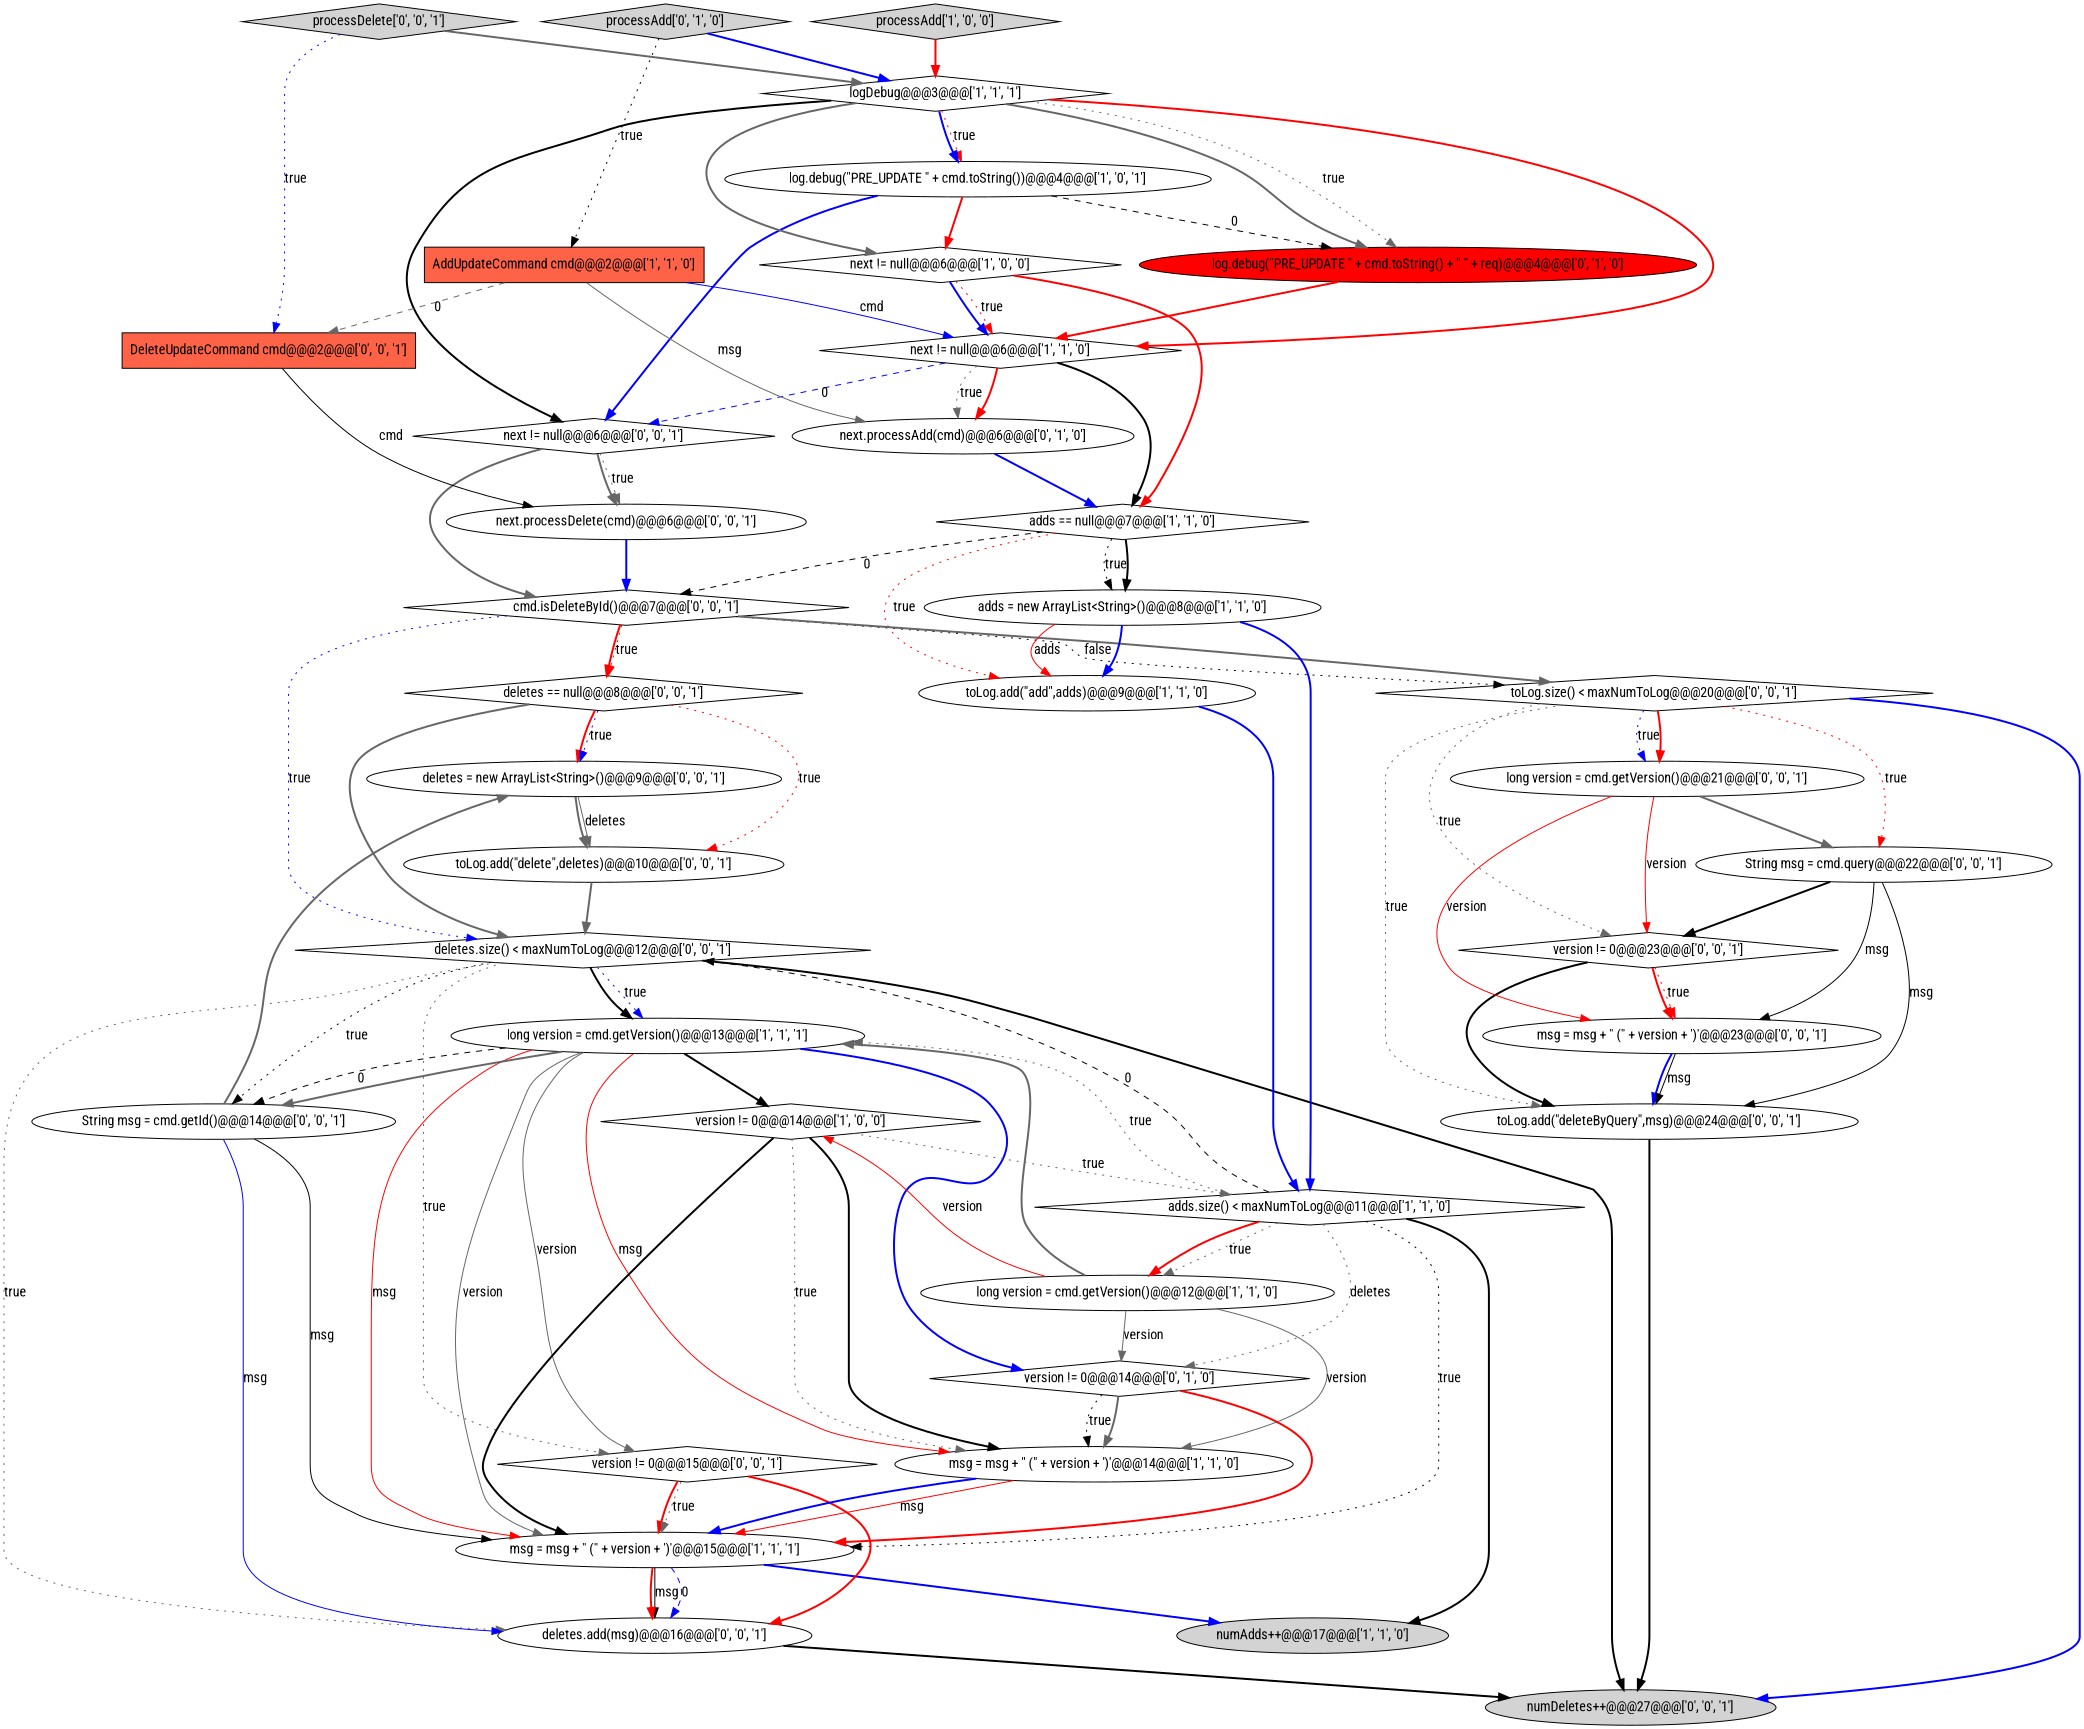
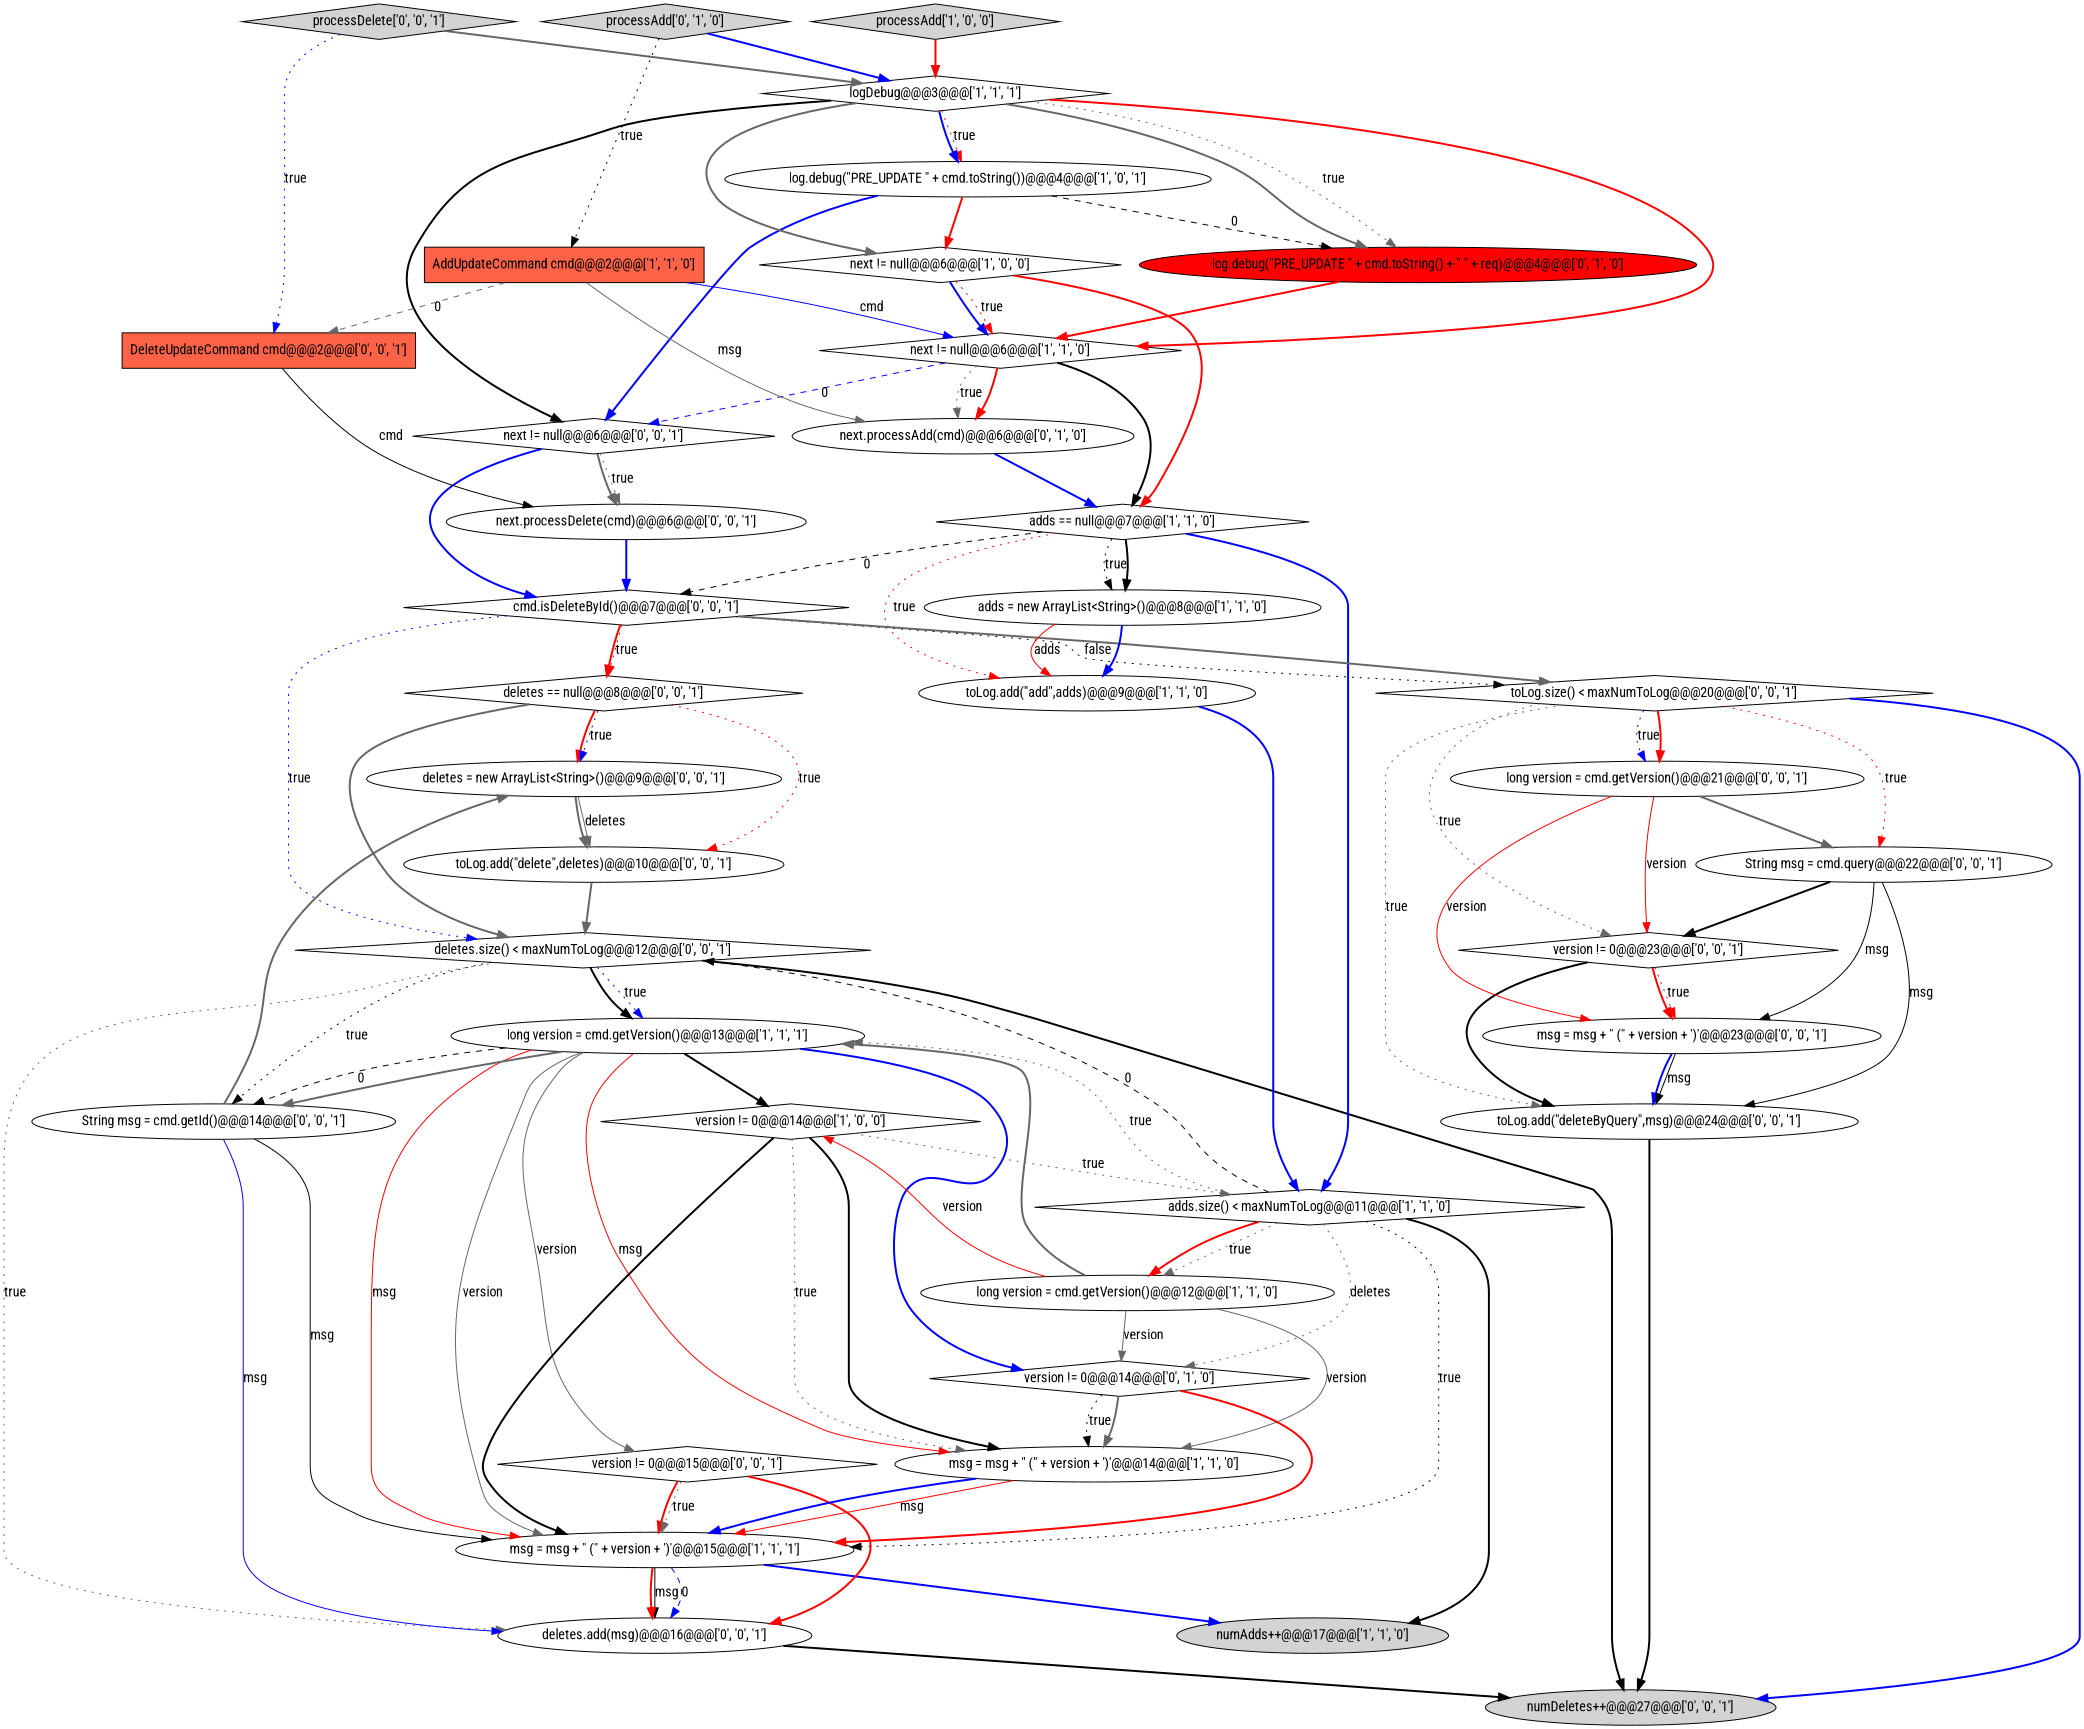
(431, 514) -> (431, 514)
(1311, 882) -> (1348, 804)
(423, 1248) -> none
